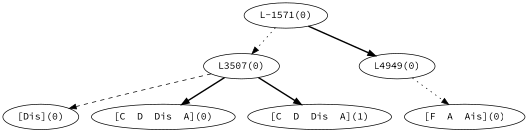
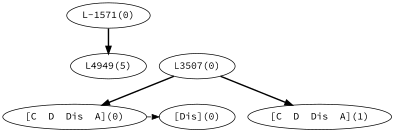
(266, 38) -> none
(397, 66) -> (108, 66)
(144, 90) -> (149, 117)
(465, 117) -> none
